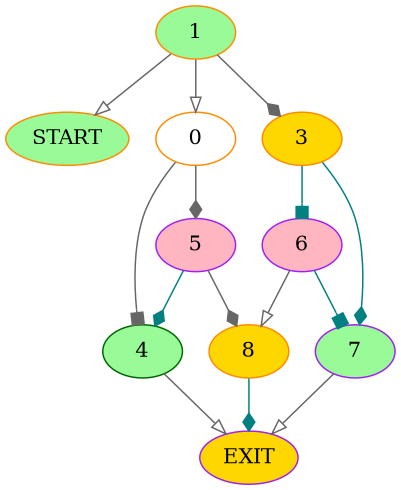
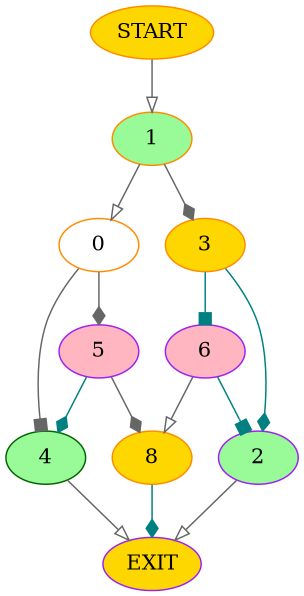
(139, 80) -> (152, 78)
(67, 139) -> (152, 32)
(355, 351) -> (258, 458)
